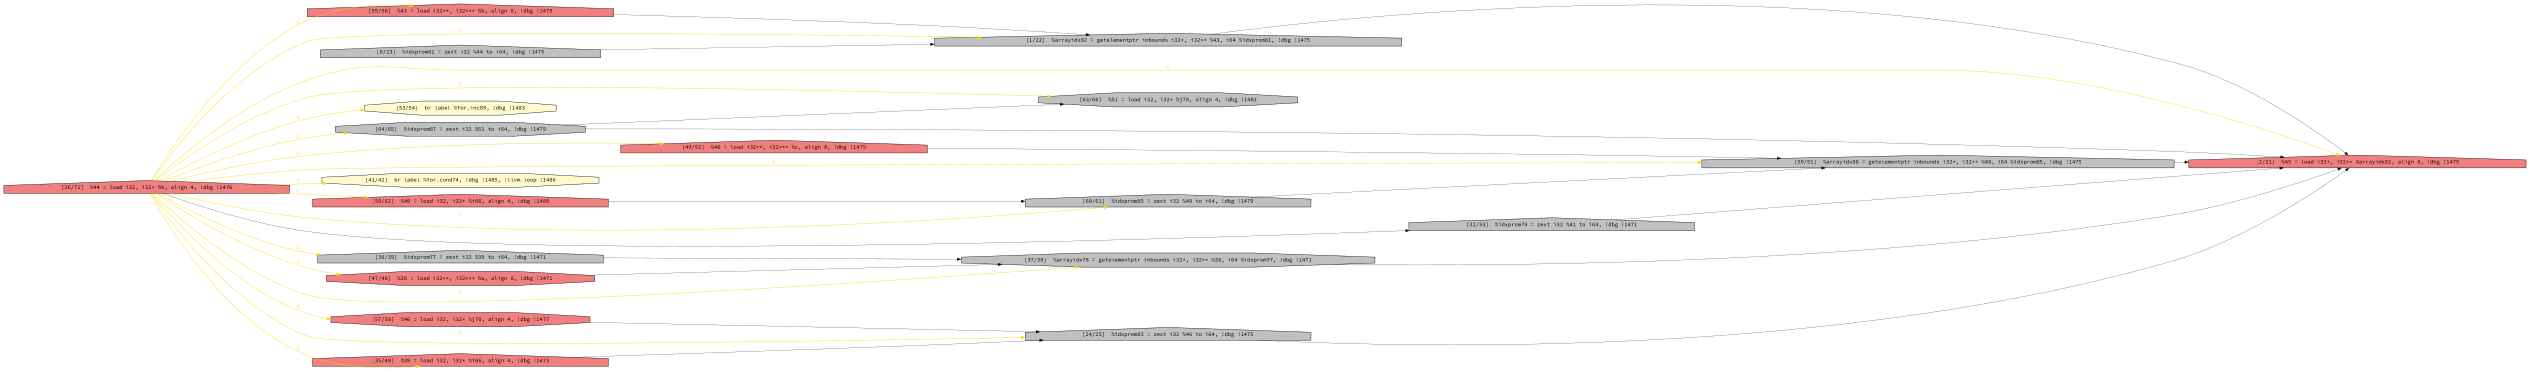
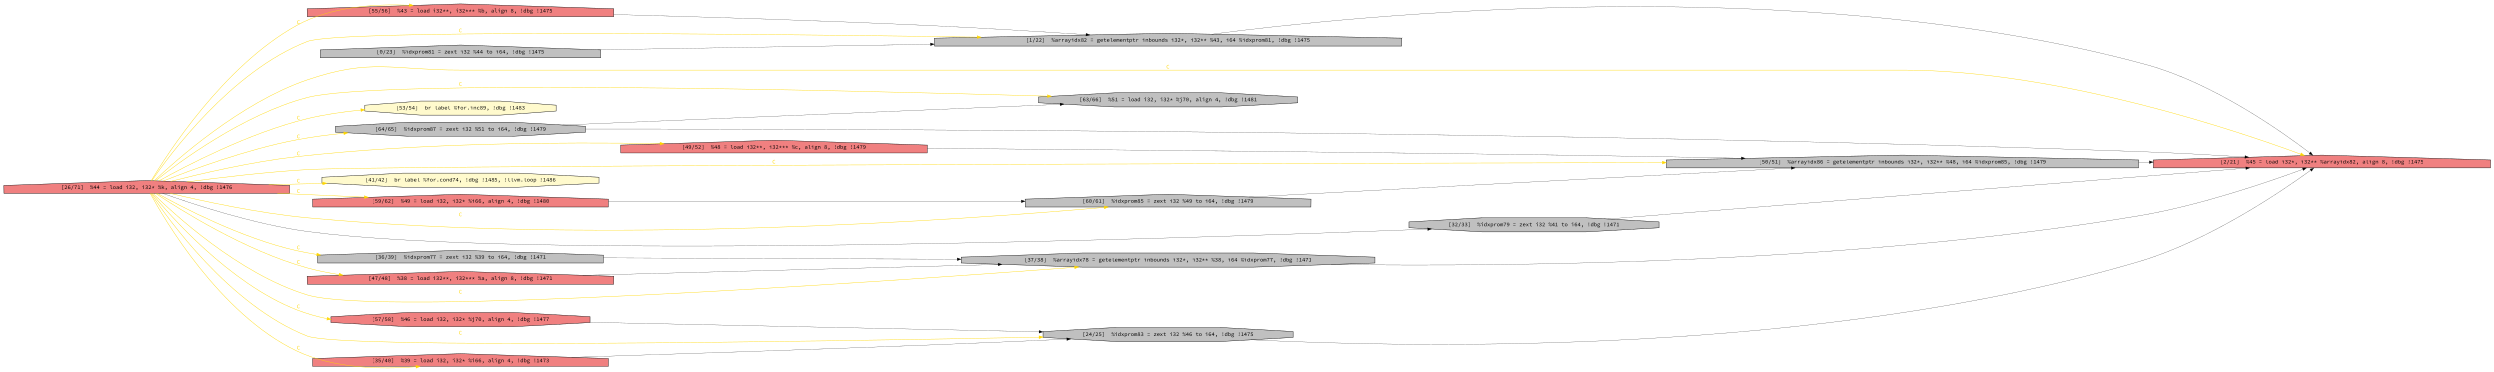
(1552, 225) -> (1534, 225)
(460, 278) -> (460, 278)
(1168, 334) -> (1168, 334)
